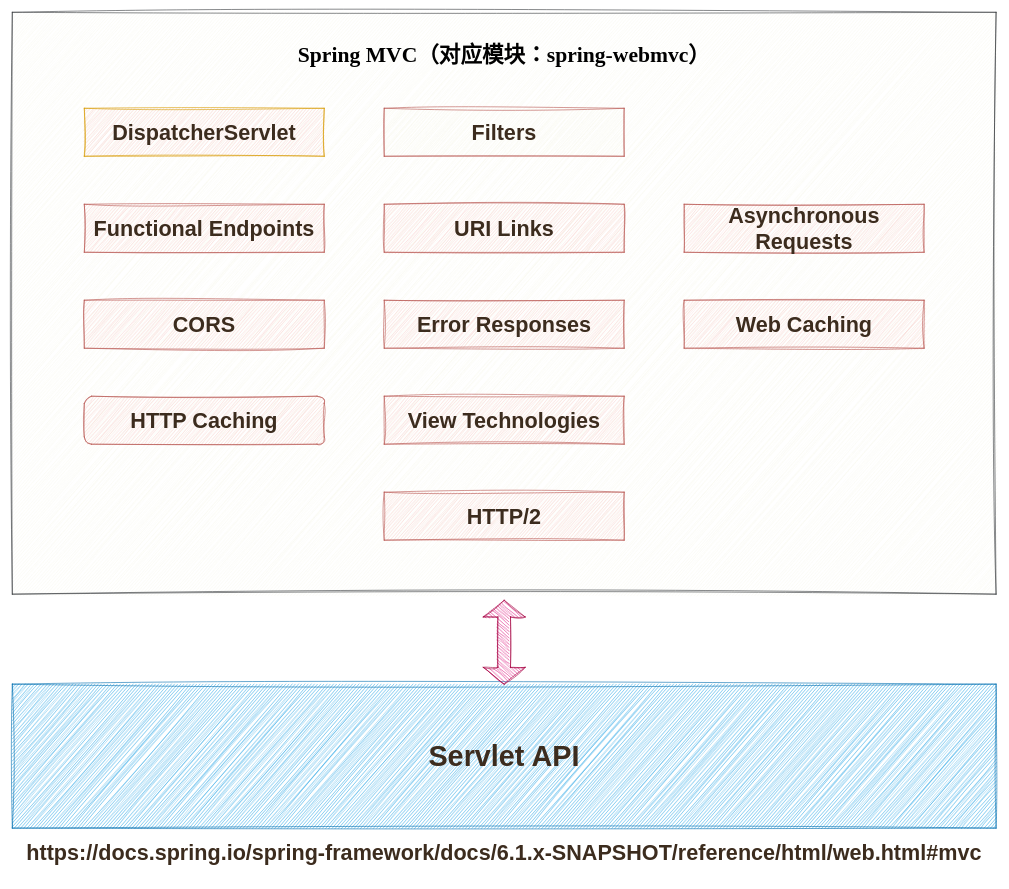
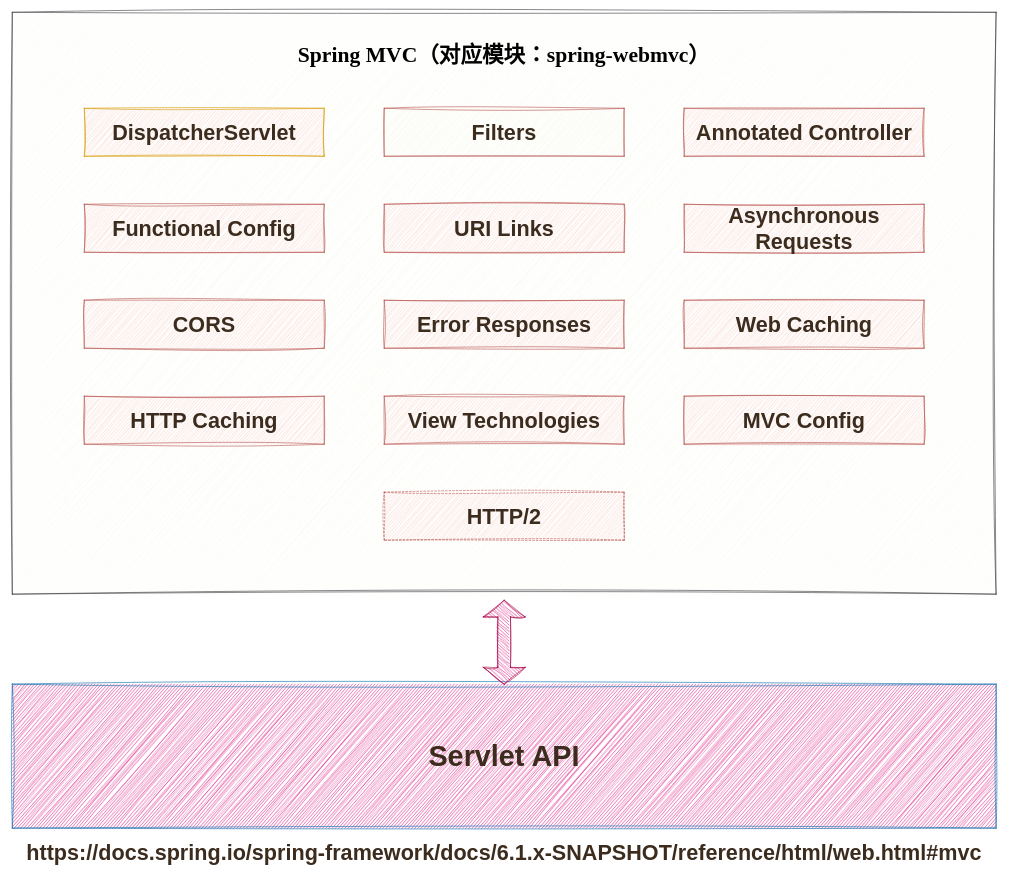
none -> (804, 132)
(204, 228) -> (204, 228)
(204, 420) -> (204, 420)
none -> (804, 420)
(504, 516) -> (504, 516)
(504, 756) -> (504, 756)
